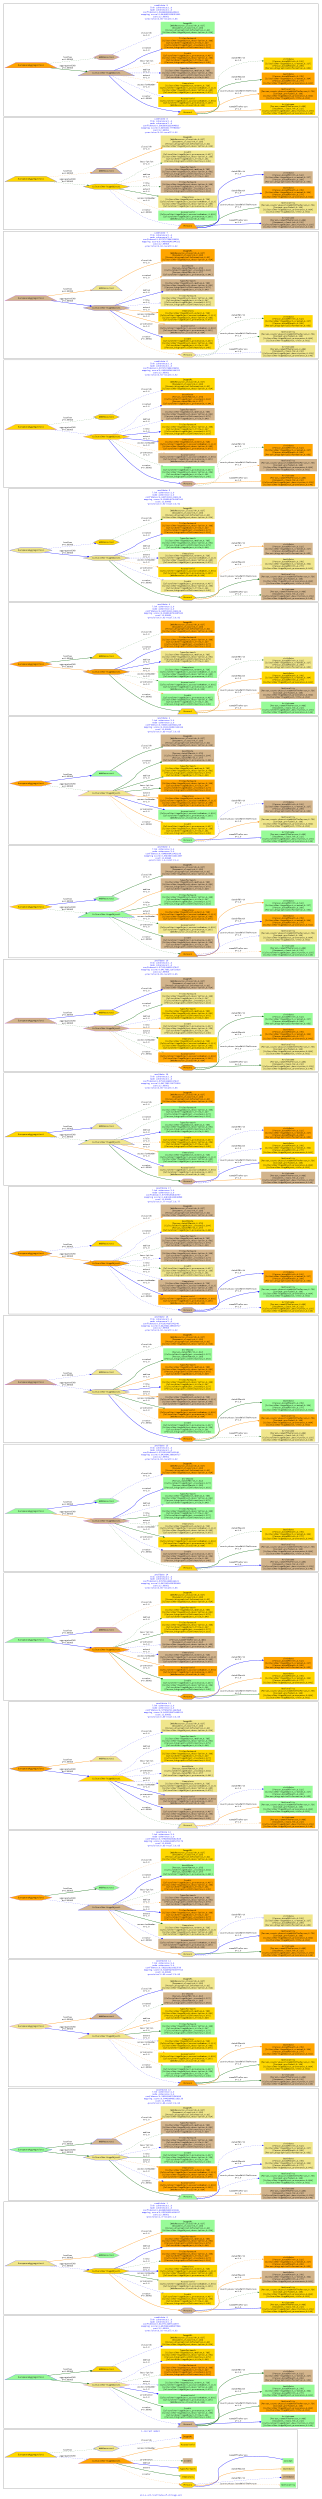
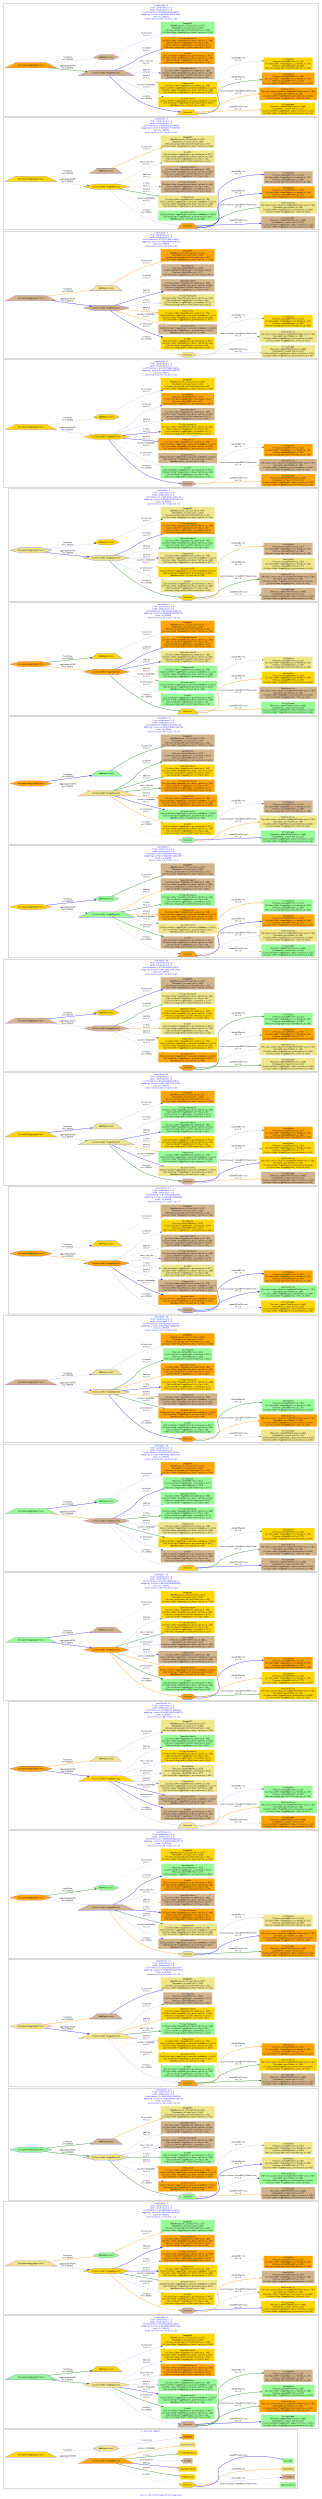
(188, 2445) -> (188, 2445)
none -> (188, 2453)
